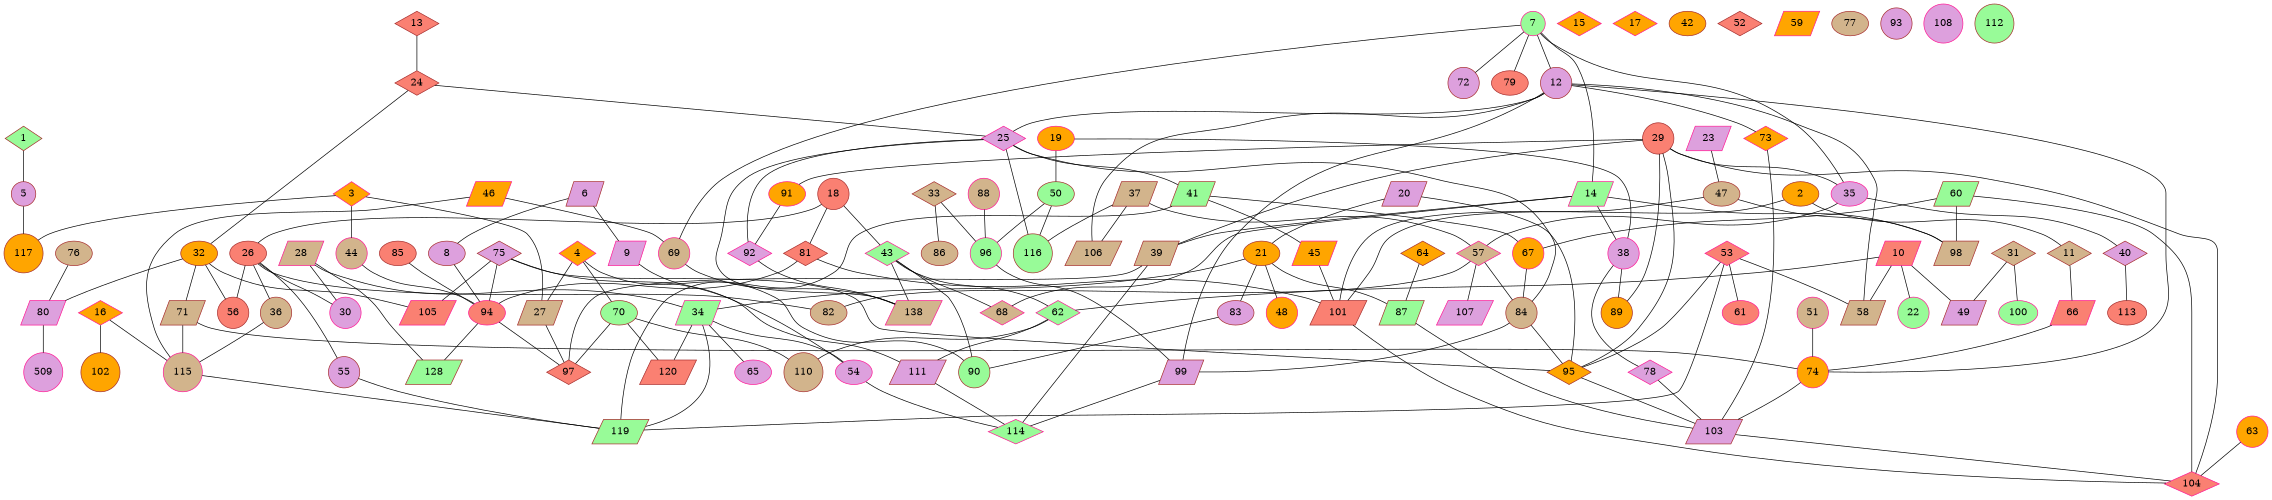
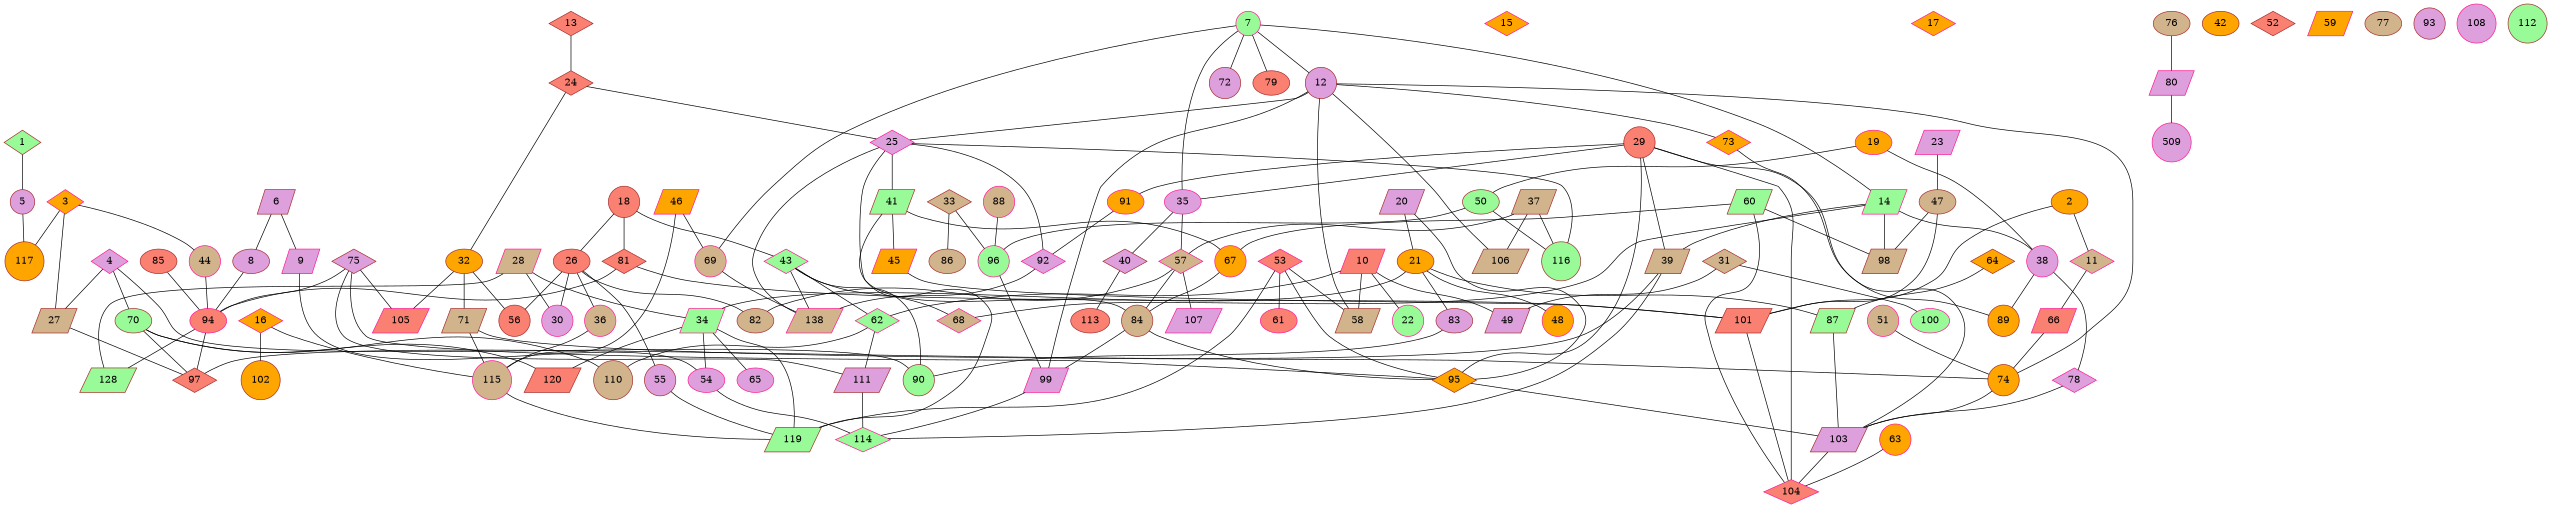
(578, 253) -> (110, 261)
(2069, 253) -> (2092, 261)
(123, 278) -> none
(276, 313) -> (600, 321)
(1181, 372) -> (1046, 380)
(1813, 372) -> (2004, 380)
